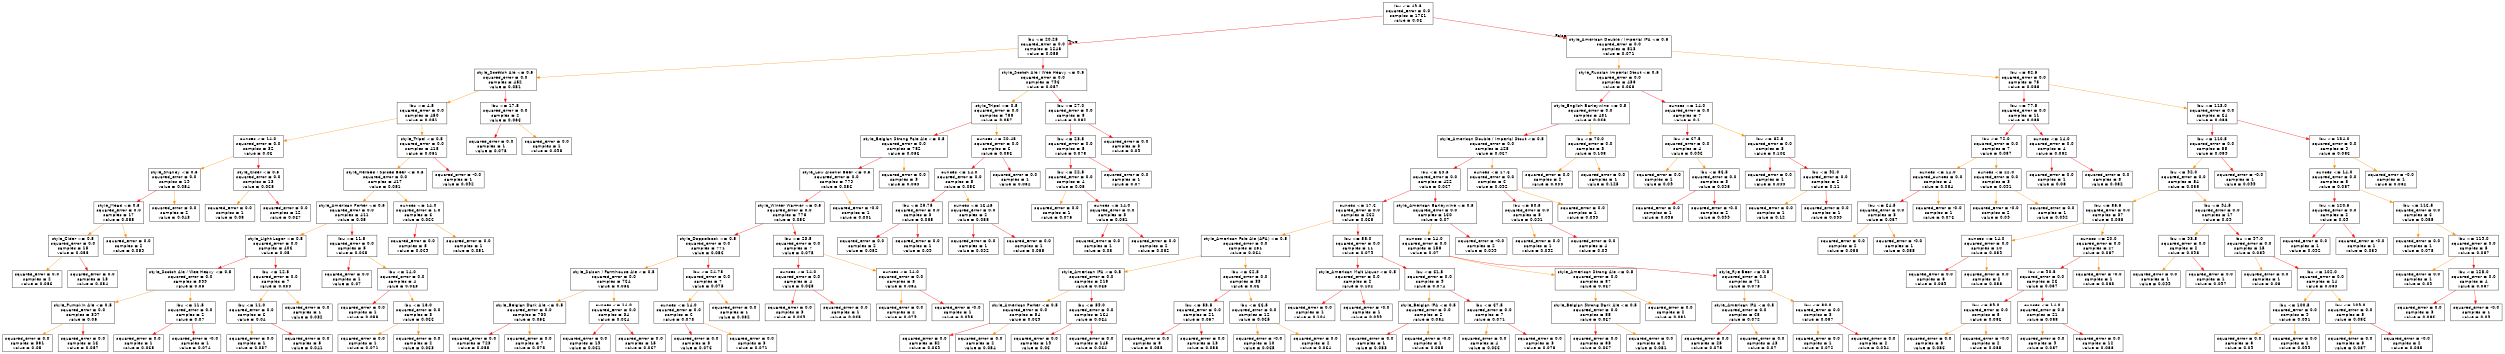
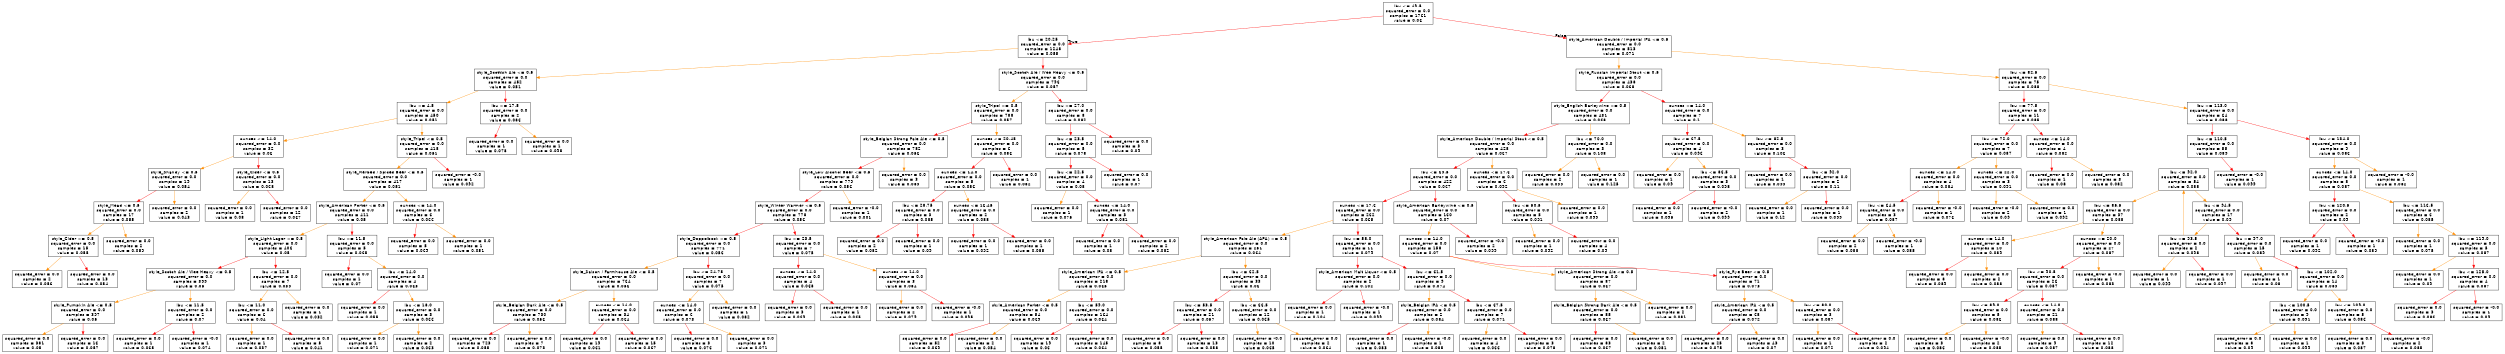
(2199, 162) -> (2184, 214)
(2080, 163) -> (2080, 163)
(1938, 180) -> (1938, 180)
(418, 213) -> (418, 213)
